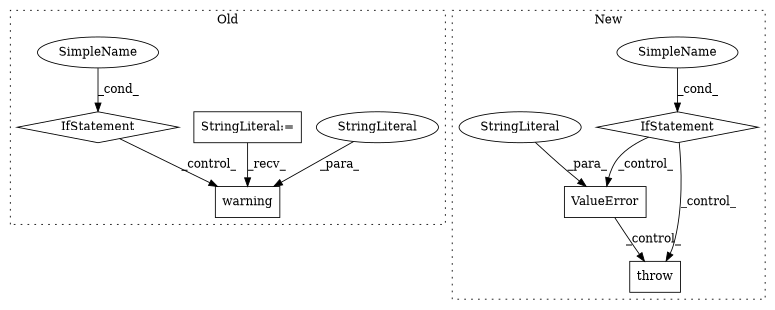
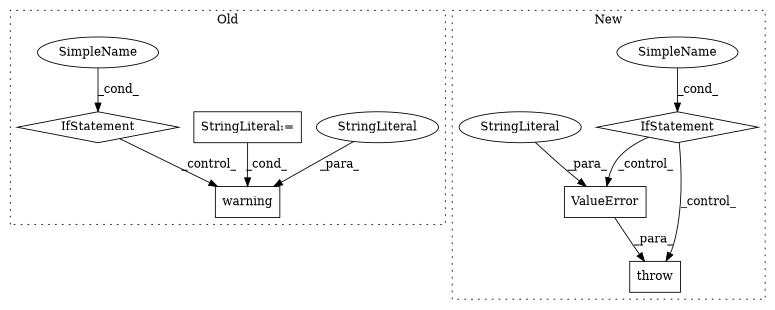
(267, 165) -> (267, 165)
(653, 239) -> (653, 239)
